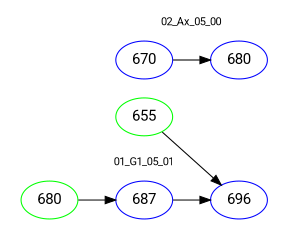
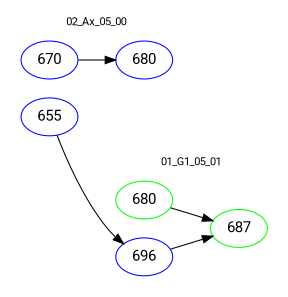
(144, 117) -> (49, 117)
(144, 200) -> (239, 228)
(186, 200) -> (187, 244)
